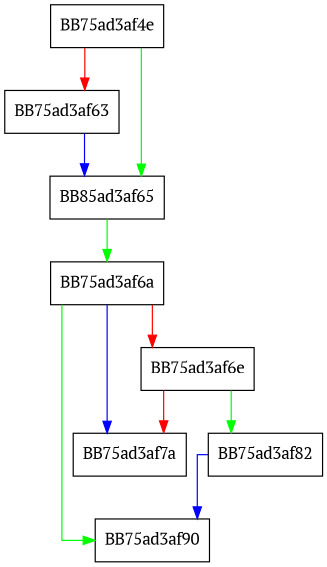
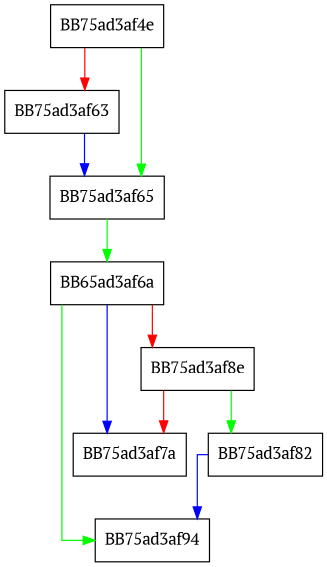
(107, 198) -> (107, 198)
(107, 283) -> (107, 283)
(198, 369) -> (198, 369)
(152, 540) -> (152, 540)
